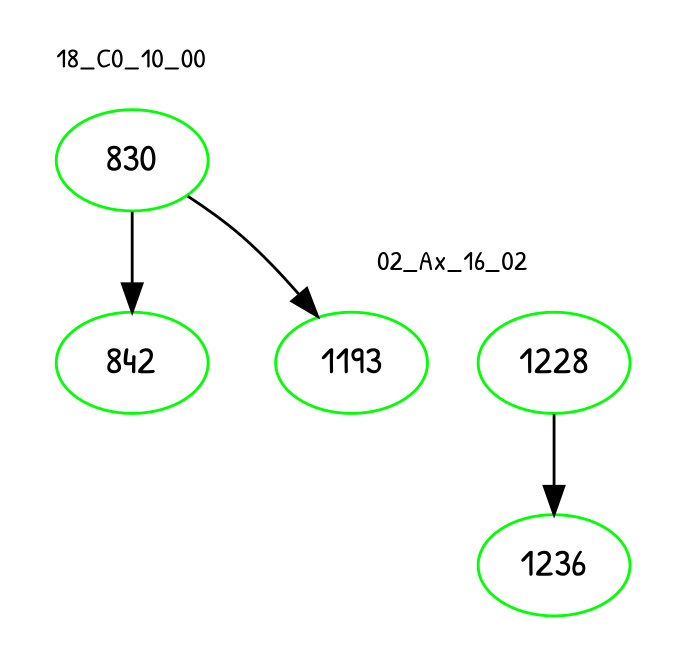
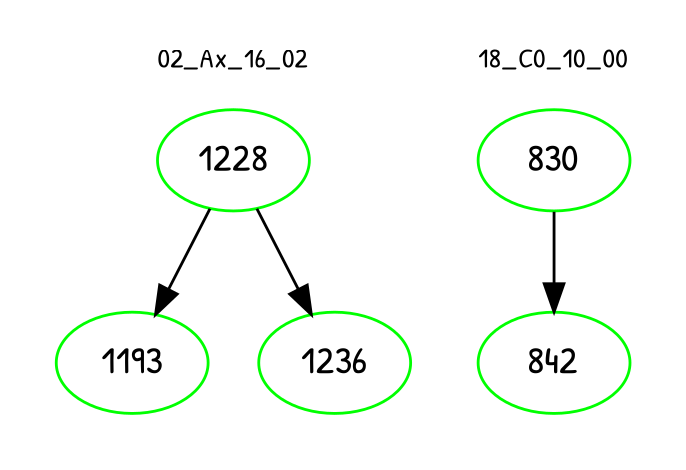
(271, 264) -> (189, 249)
